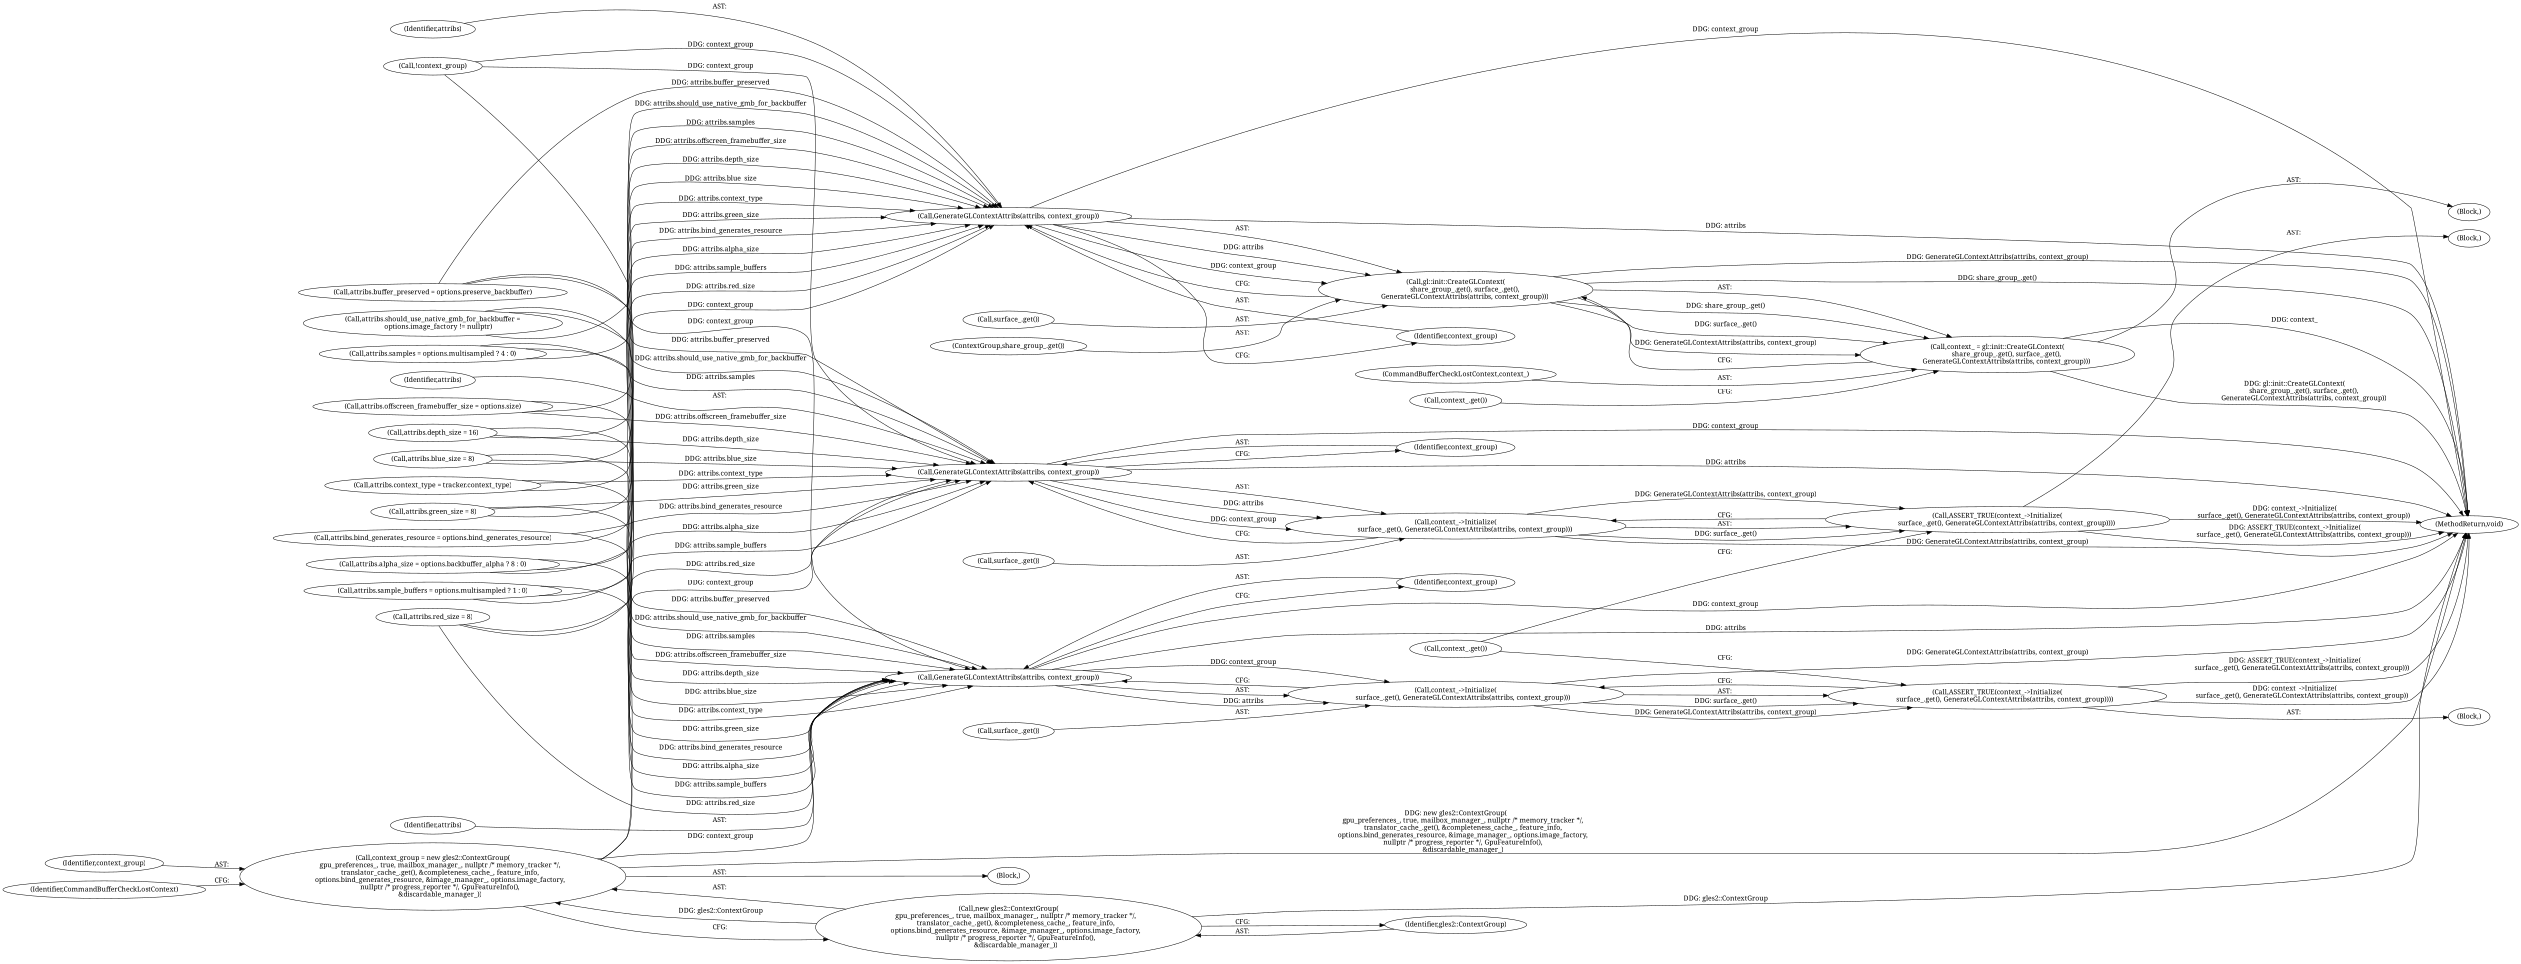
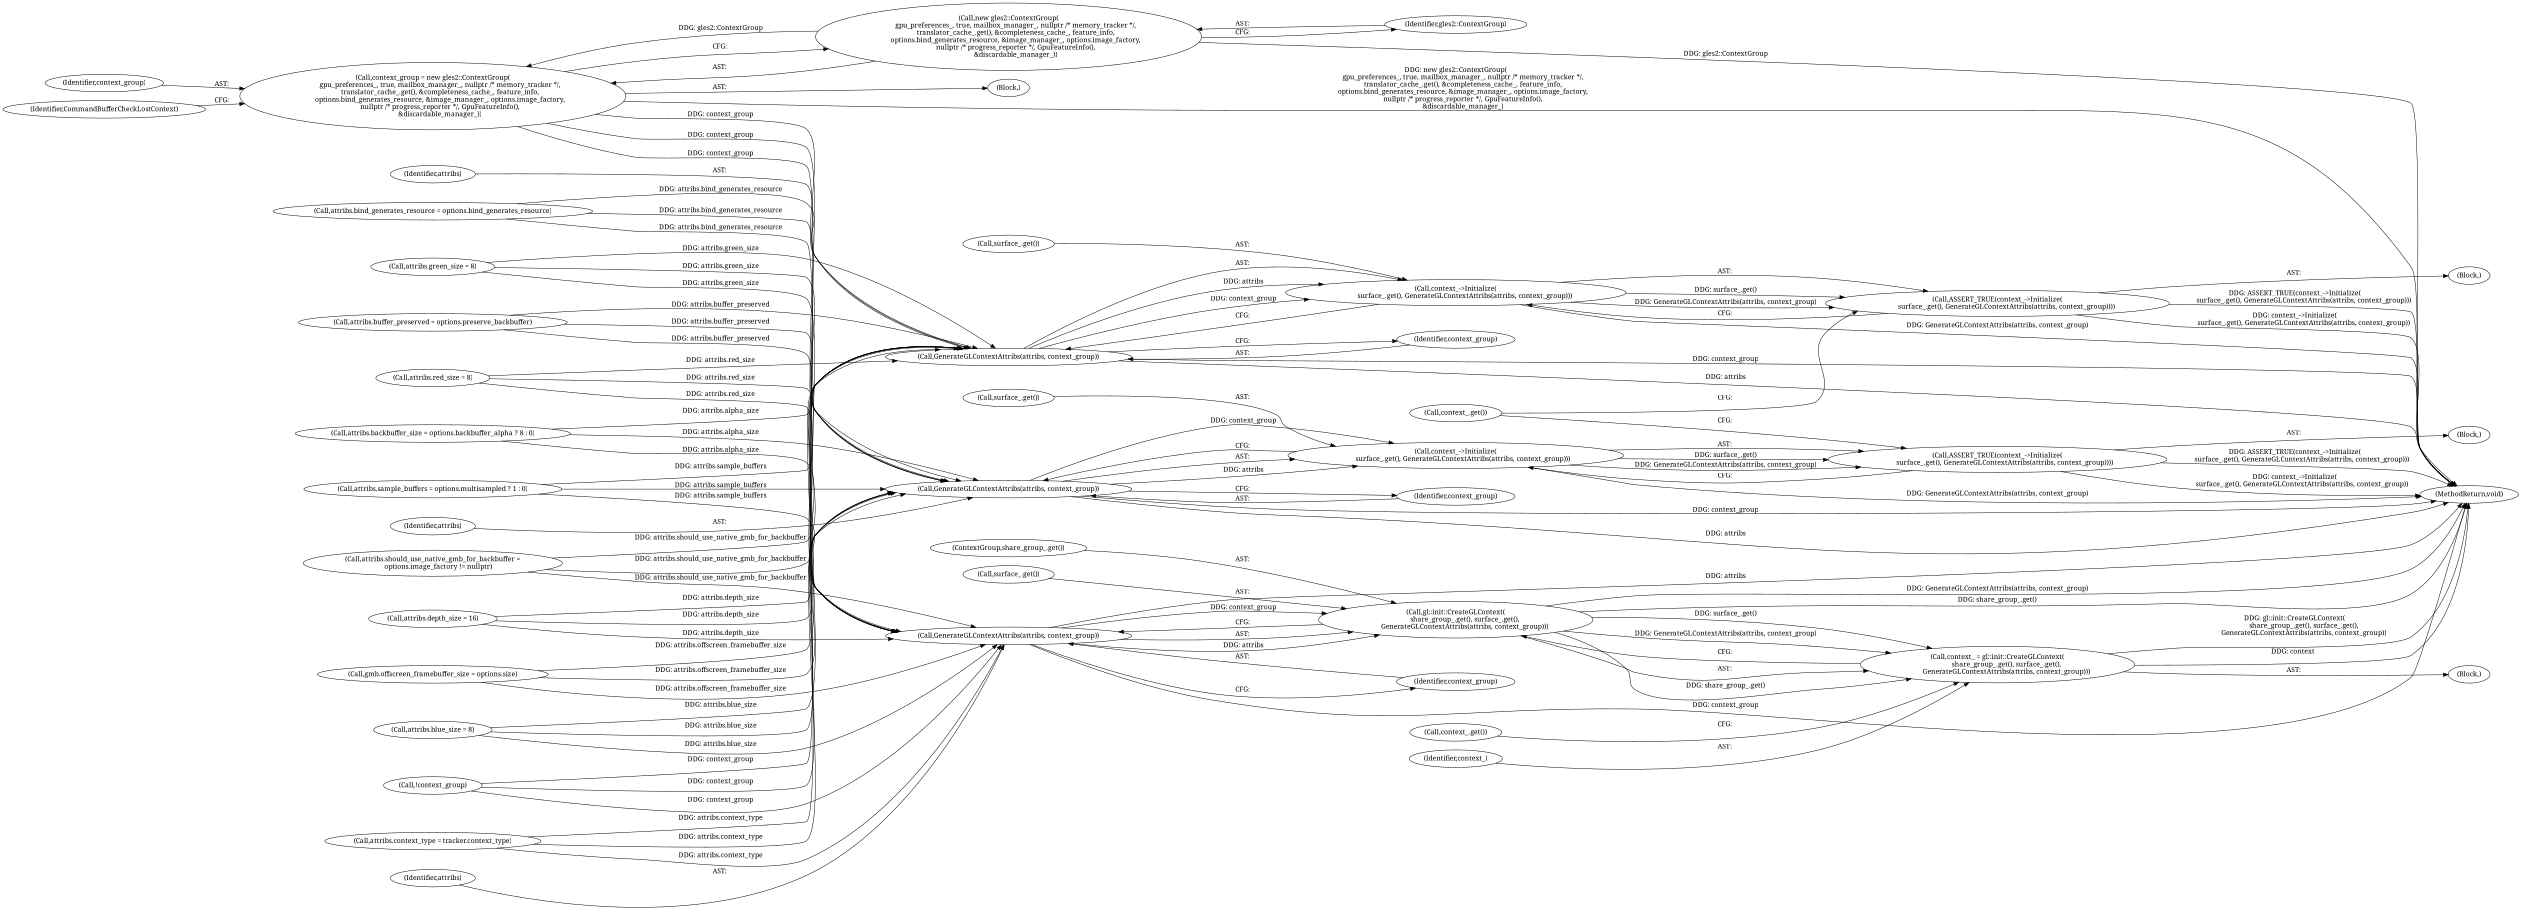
(433, 354) -> none
(1456, 374) -> (1456, 759)
(433, 407) -> (433, 674)
(433, 565) -> (433, 434)
